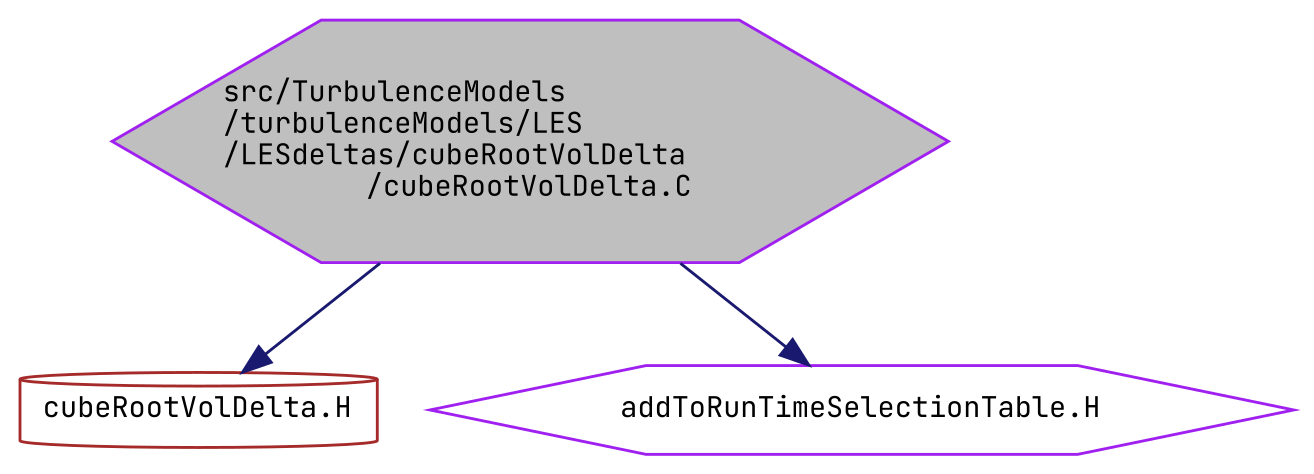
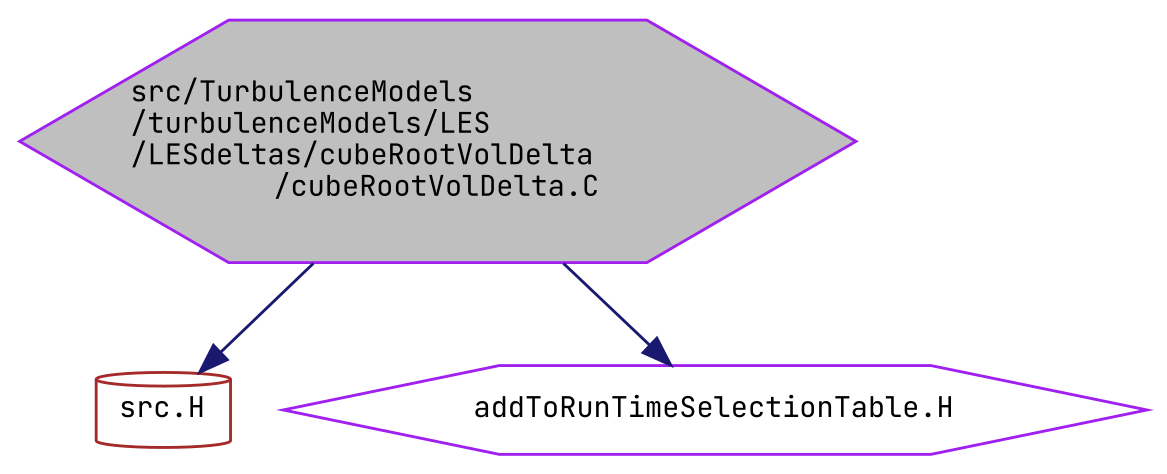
(199, 410) -> (163, 410)
